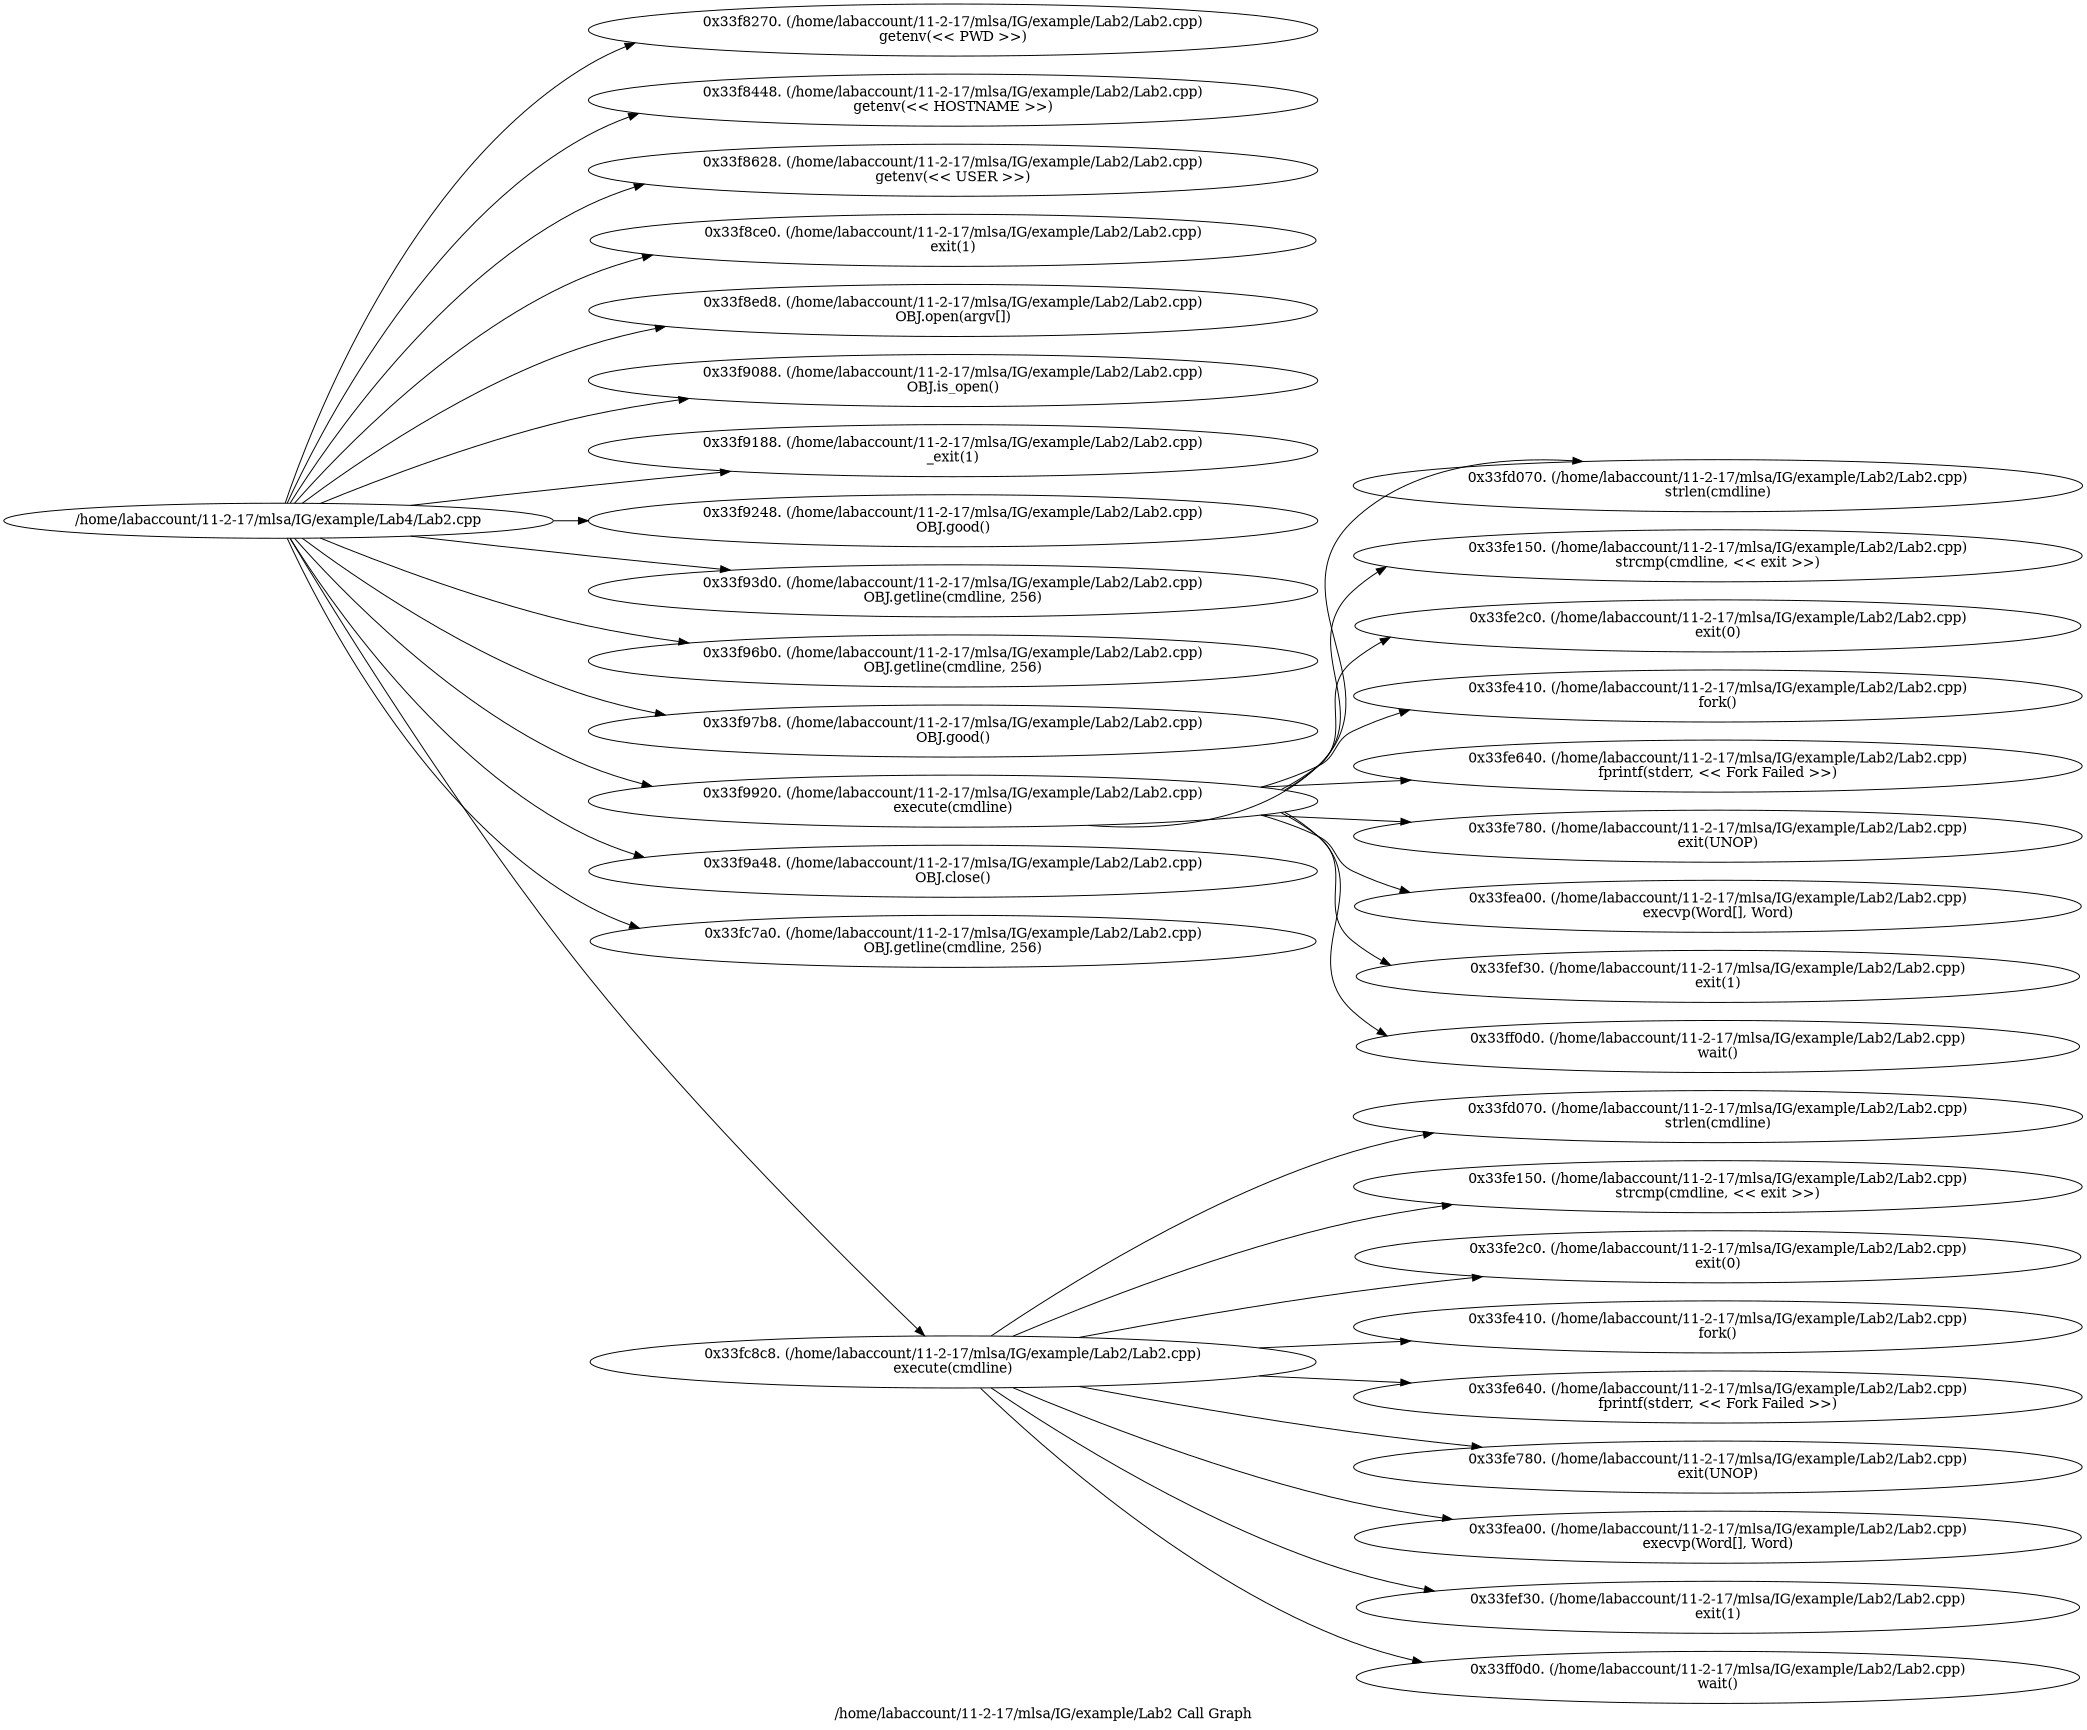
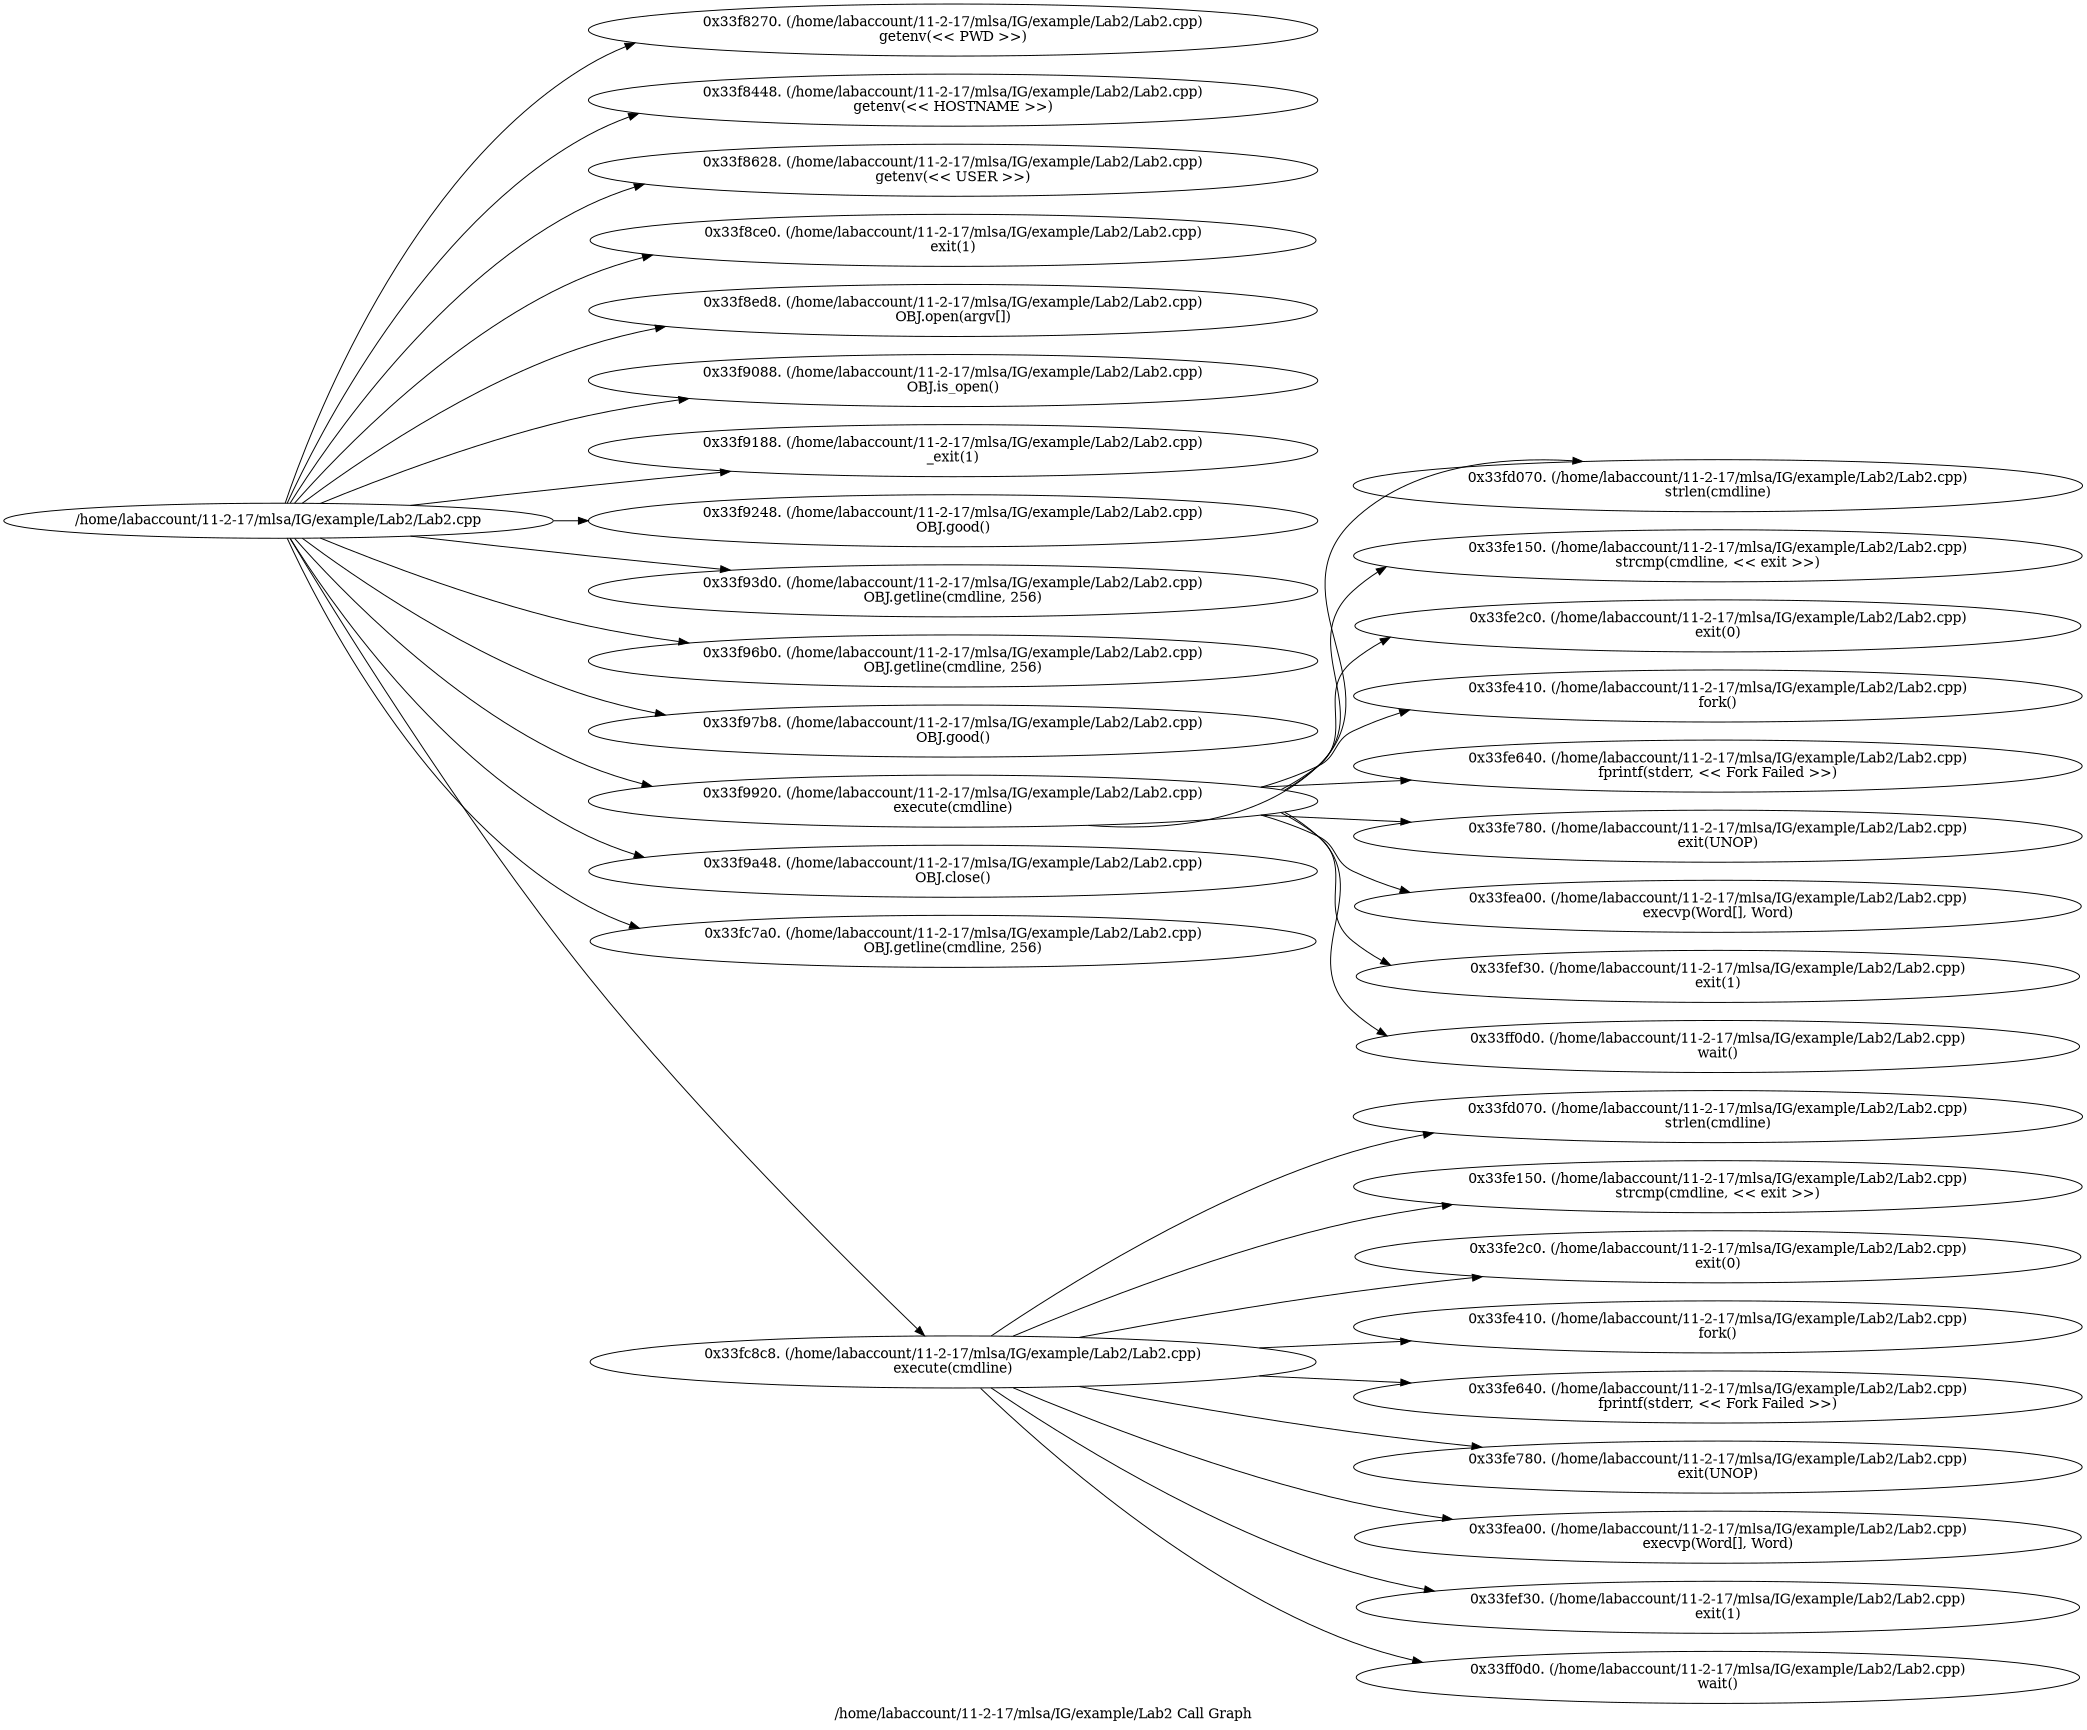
(279, 521) -> (279, 521)
